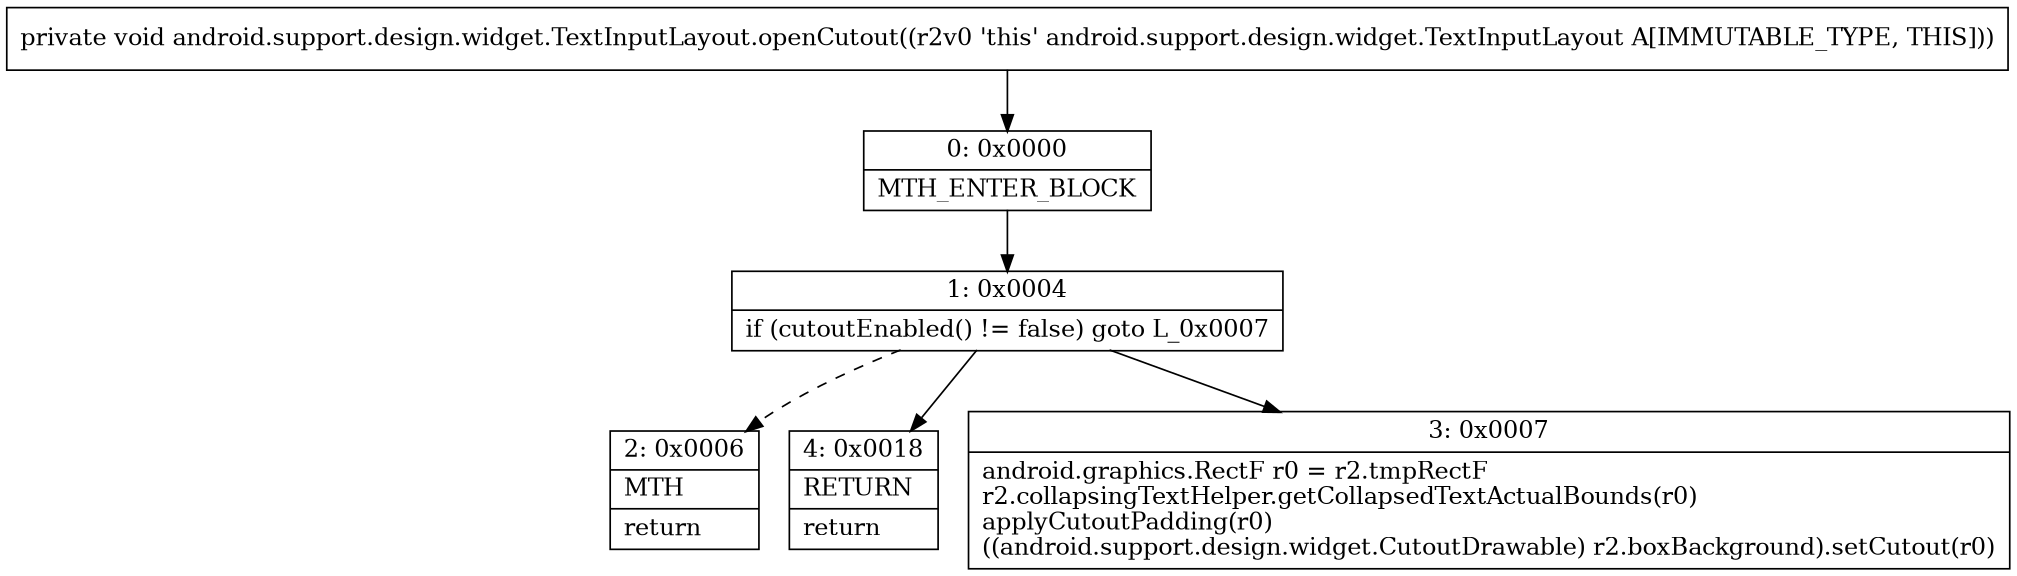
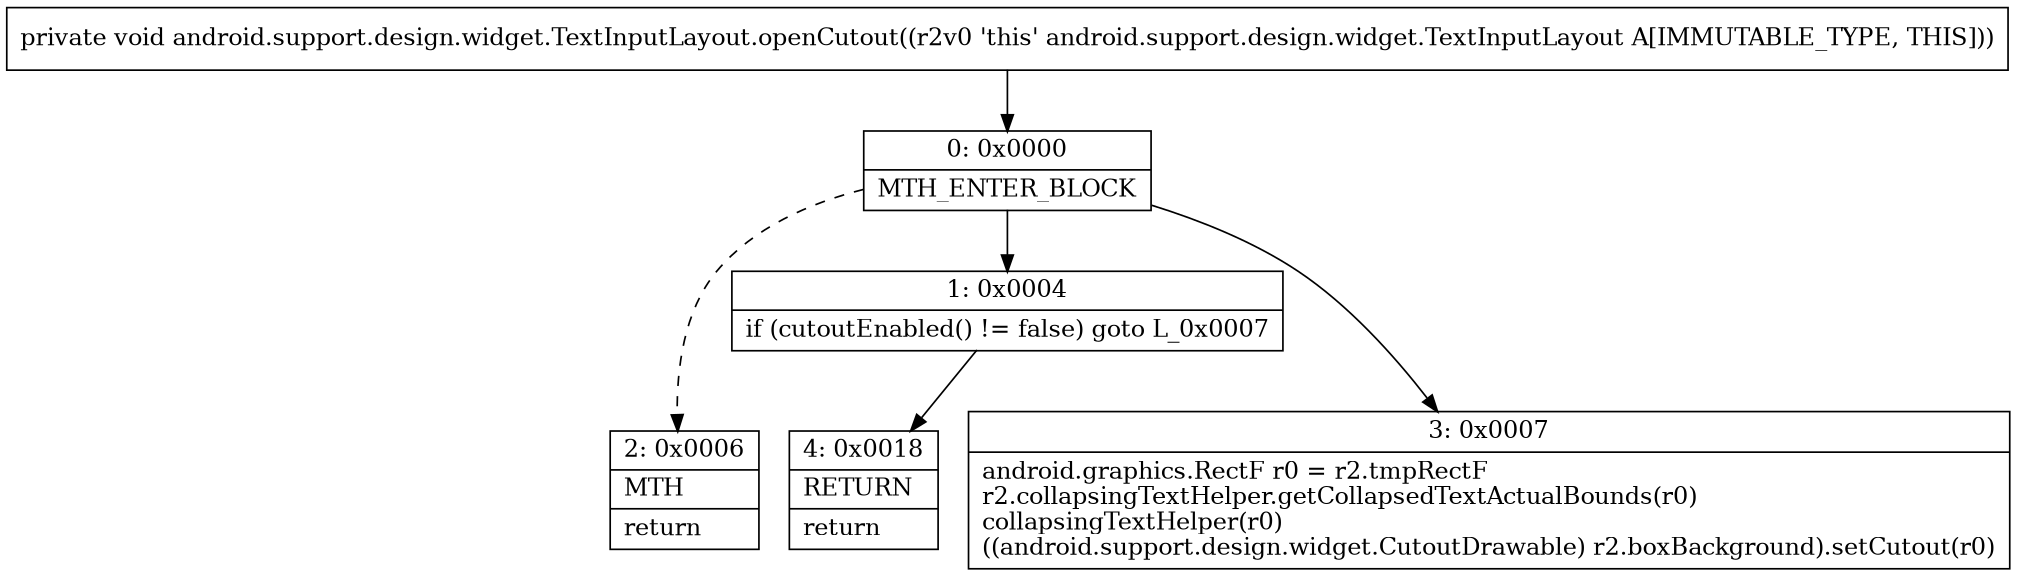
(1187, 378) -> (1306, 277)
(828, 382) -> (723, 264)
(1127, 522) -> (1132, 522)
